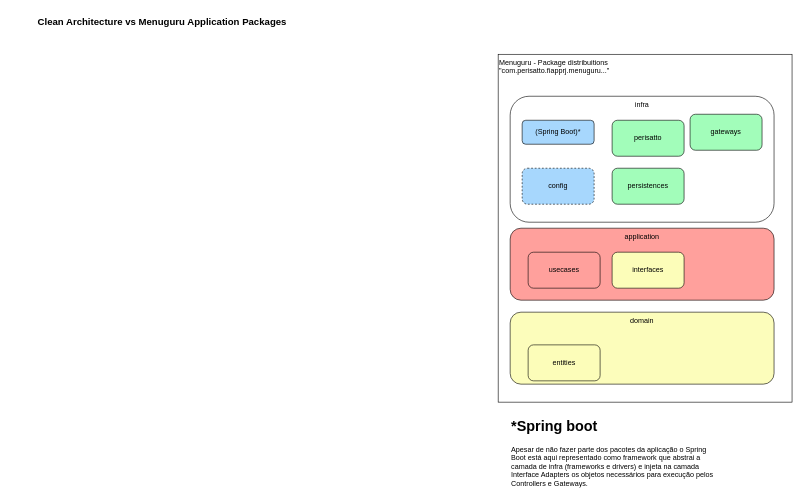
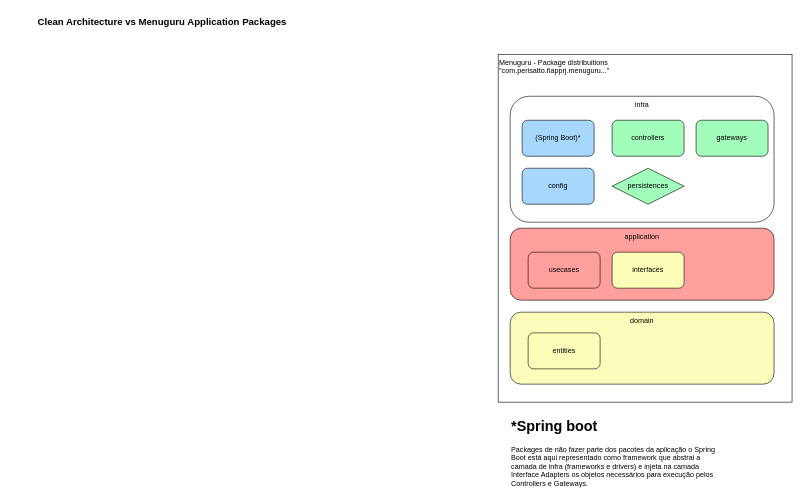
(558, 132) -> (558, 138)
(726, 132) -> (732, 138)
(648, 138) -> (648, 138)
(558, 186) -> (558, 186)
(648, 186) -> (648, 186)
(564, 363) -> (564, 351)
(616, 444) -> (616, 444)
